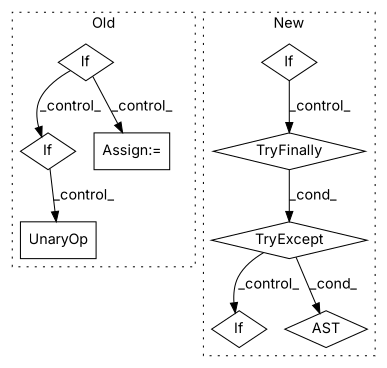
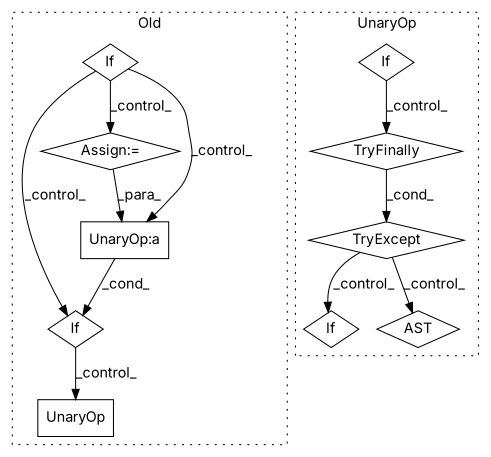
(289, 24) -> (387, 24)
(132, 151) -> (110, 151)
none -> (125, 240)
(334, 285) -> (435, 285)
